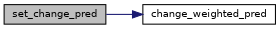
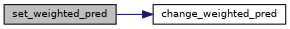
(55, 14) -> (60, 14)
